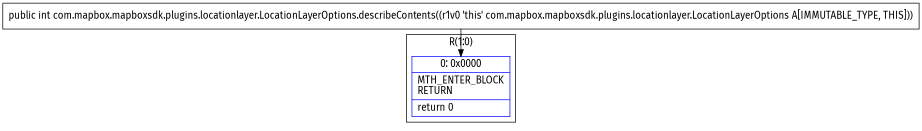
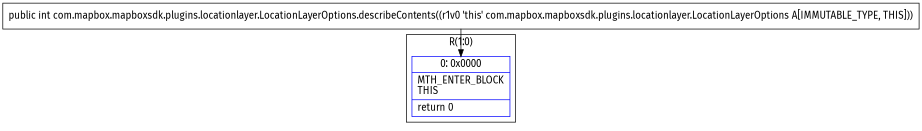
(435, 91) -> (428, 91)
